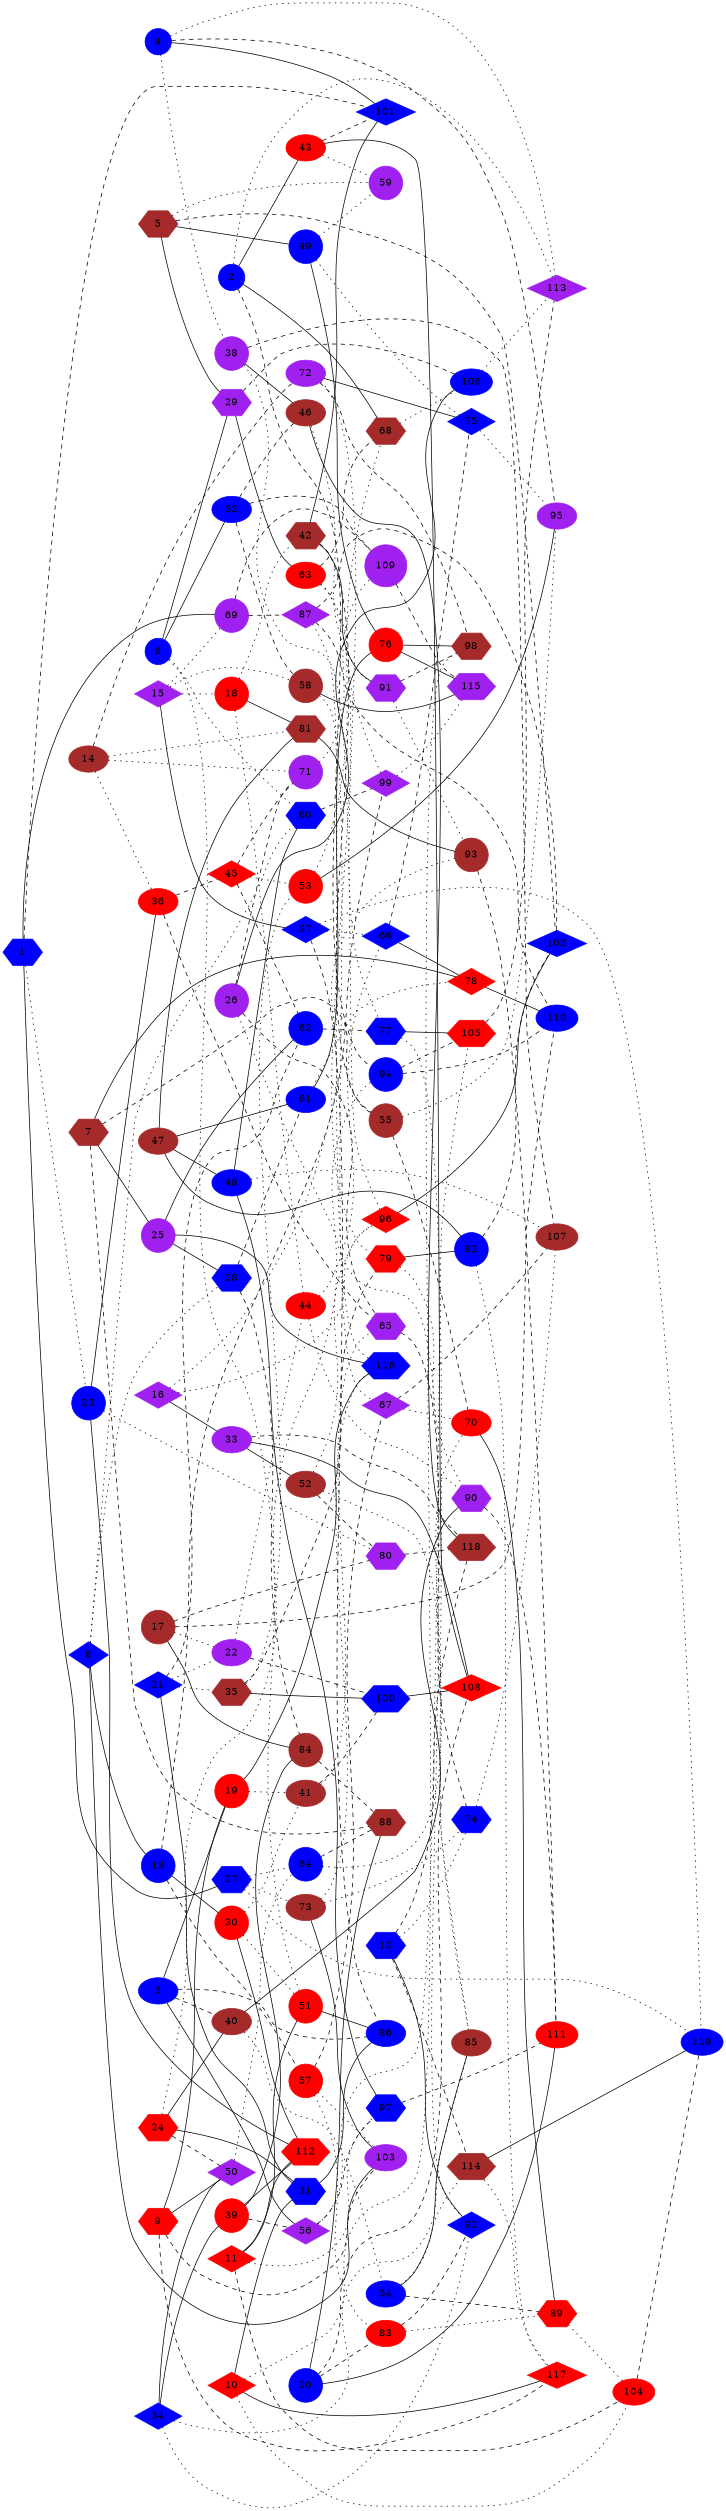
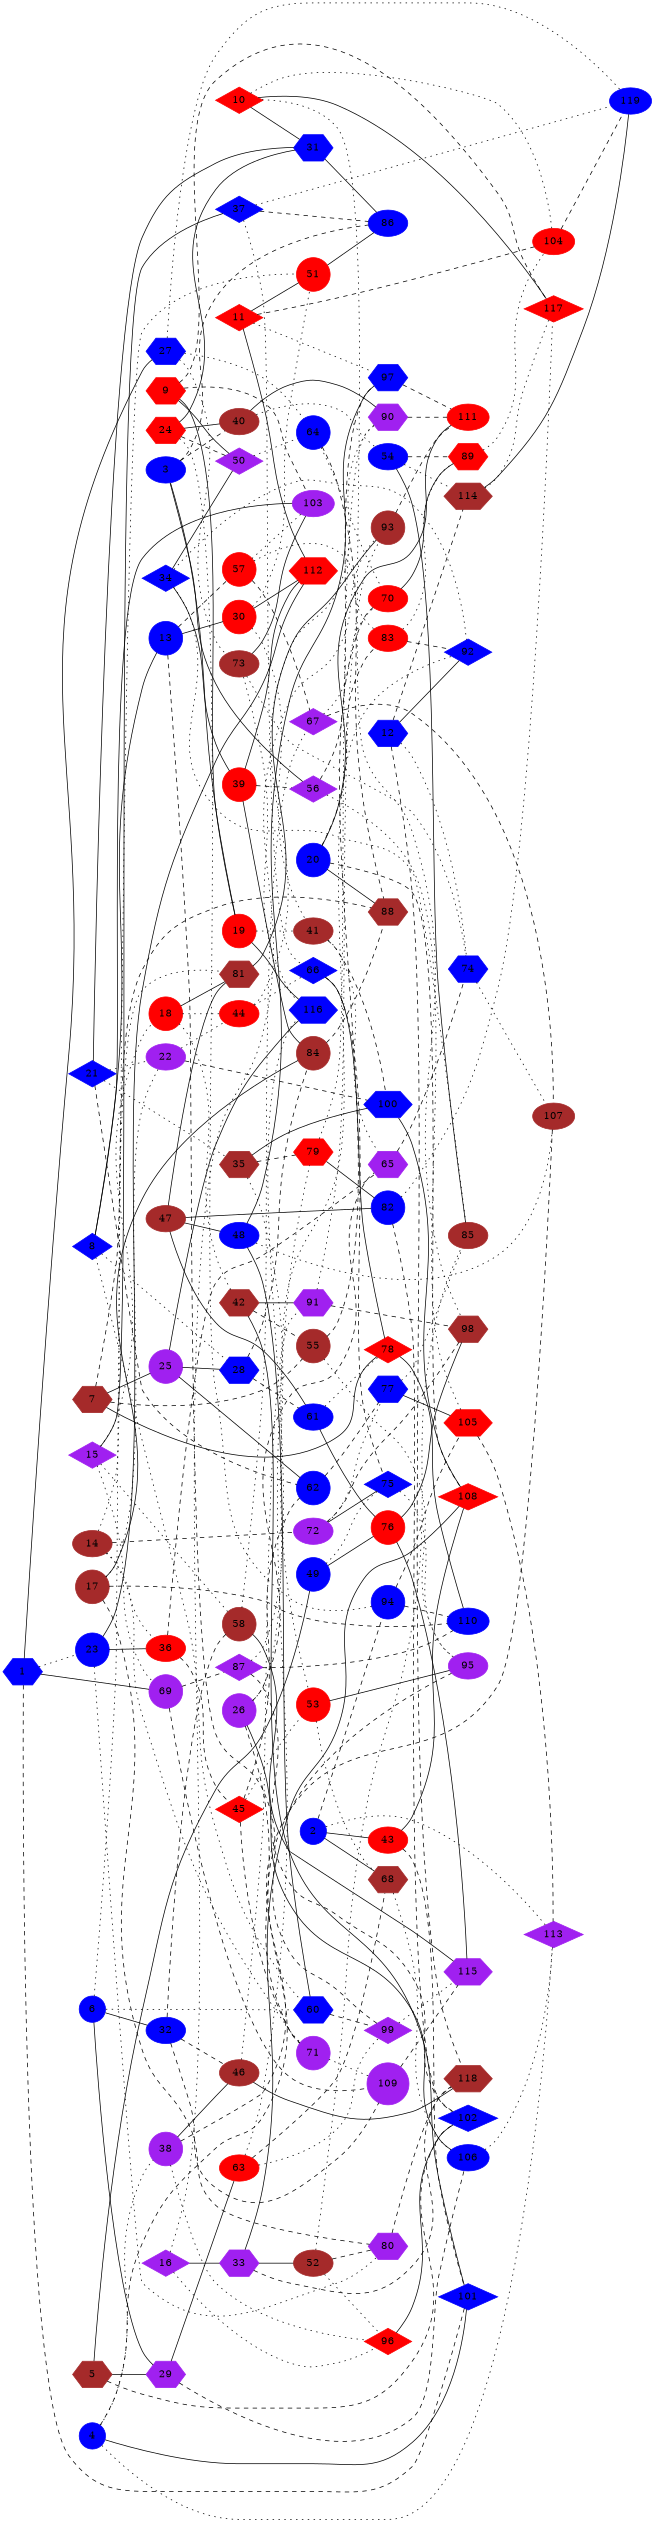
(386, 183) -> none
(232, 1440) -> (239, 2263)
